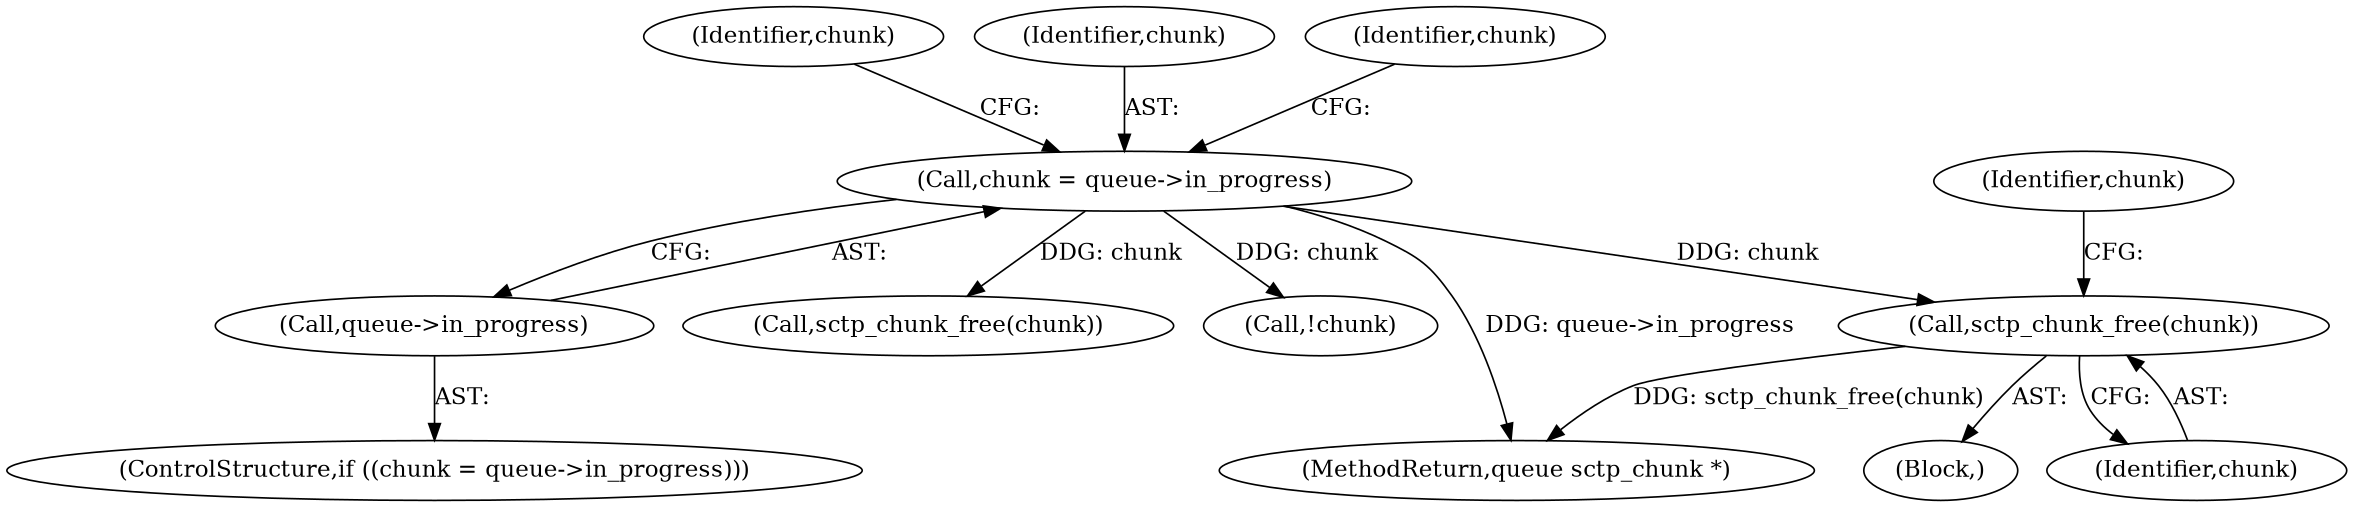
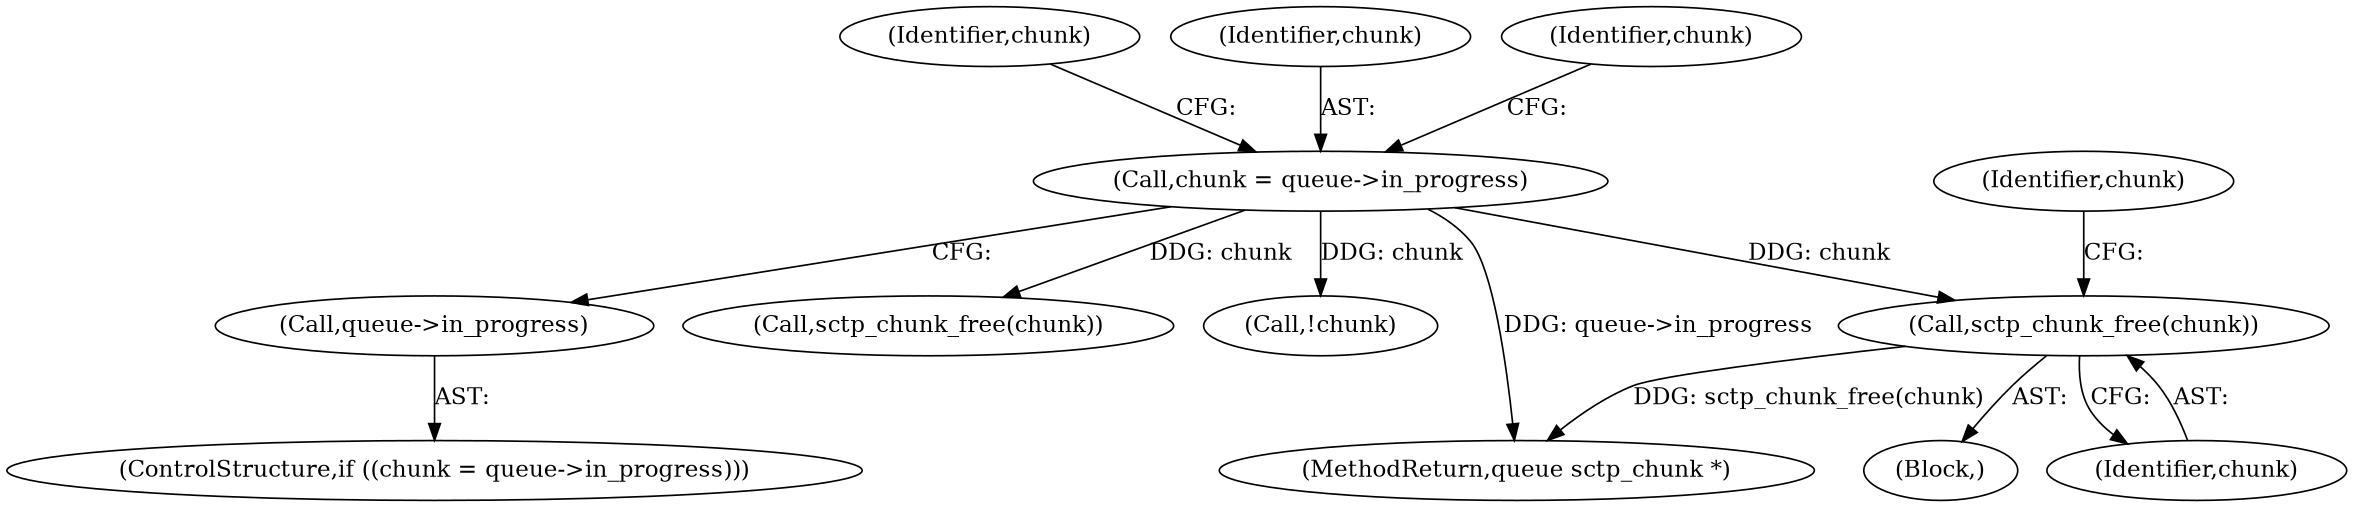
(768, 256) -> none
